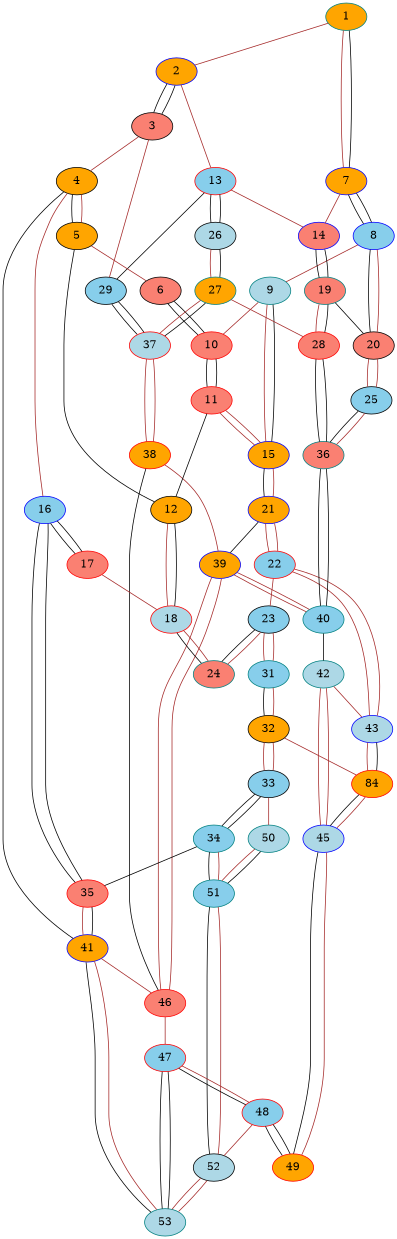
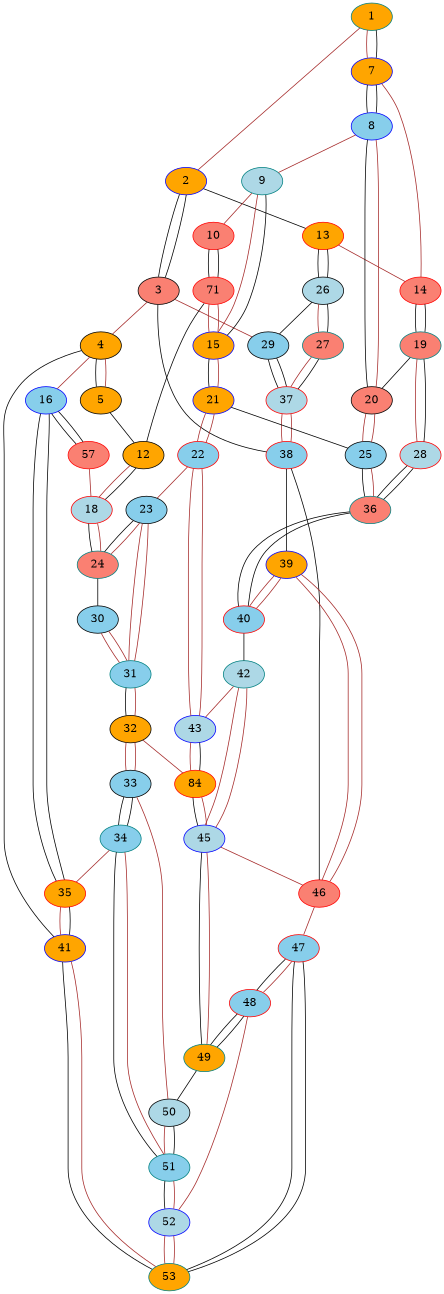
(196, 126) -> (249, 207)
(215, 181) -> (323, 236)
(161, 236) -> (296, 318)
(319, 236) -> (420, 291)
(161, 291) -> none
(215, 291) -> (323, 346)
(260, 314) -> none
(319, 346) -> (420, 455)
(212, 400) -> (213, 291)
none -> (179, 404)
(150, 455) -> (287, 455)
(202, 501) -> (287, 510)
(244, 537) -> (287, 427)
(88, 565) -> (89, 455)
none -> (98, 620)
(323, 620) -> (244, 620)
(269, 839) -> (169, 1113)
(151, 866) -> (93, 866)
(88, 894) -> (65, 894)
(126, 976) -> (262, 866)
none -> (187, 1085)
(214, 1168) -> (169, 1222)
(293, 1168) -> (204, 1058)
(165, 1222) -> (169, 1277)
